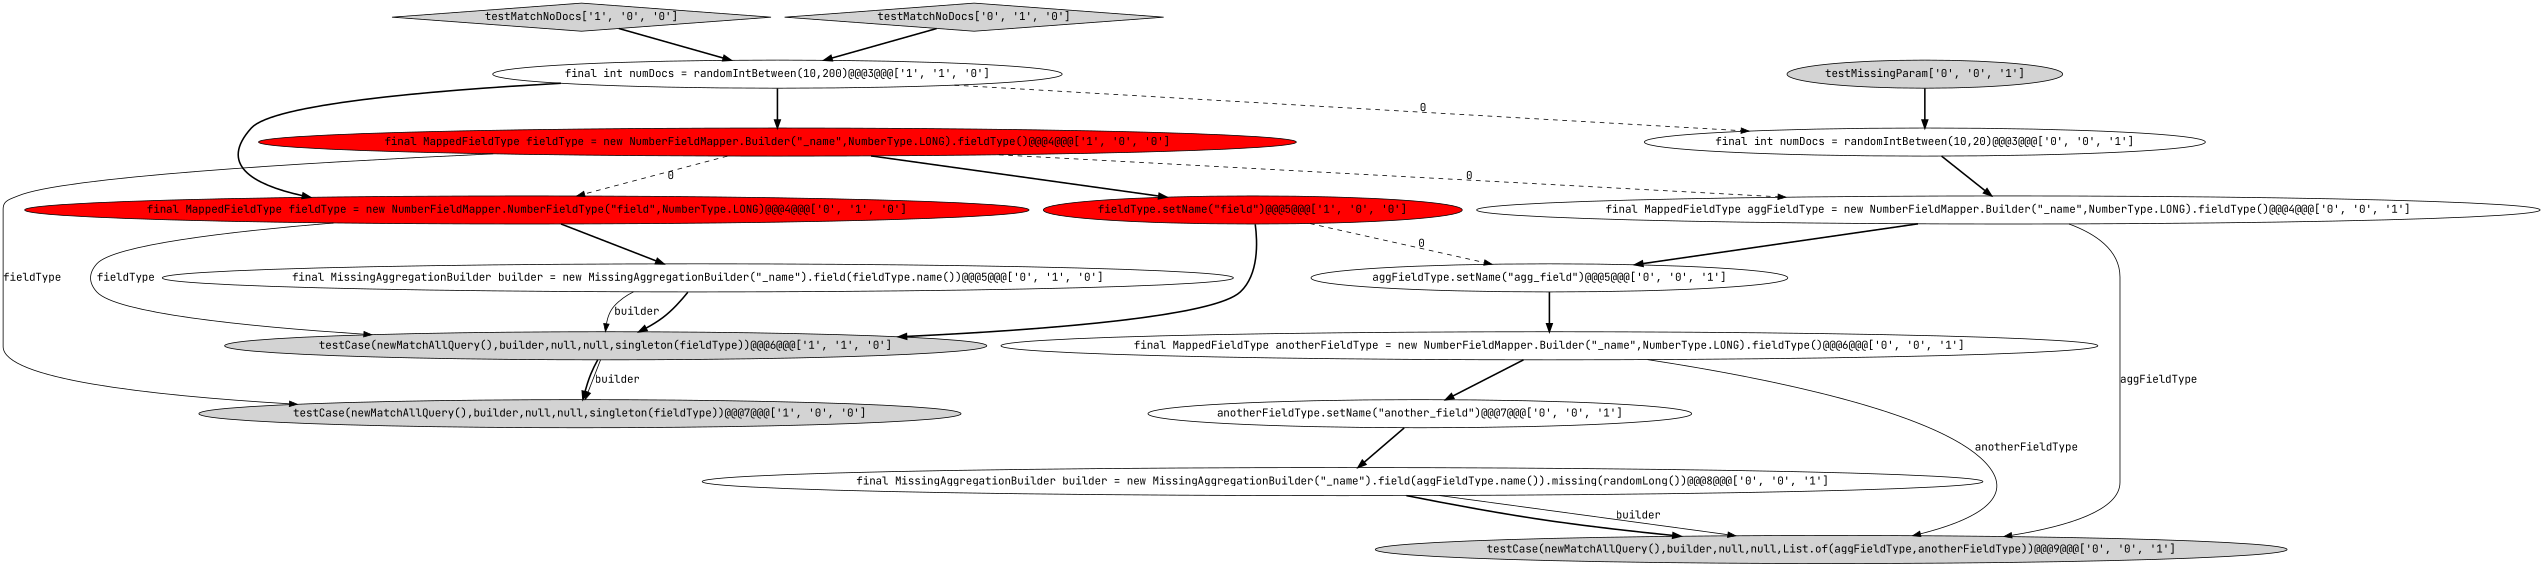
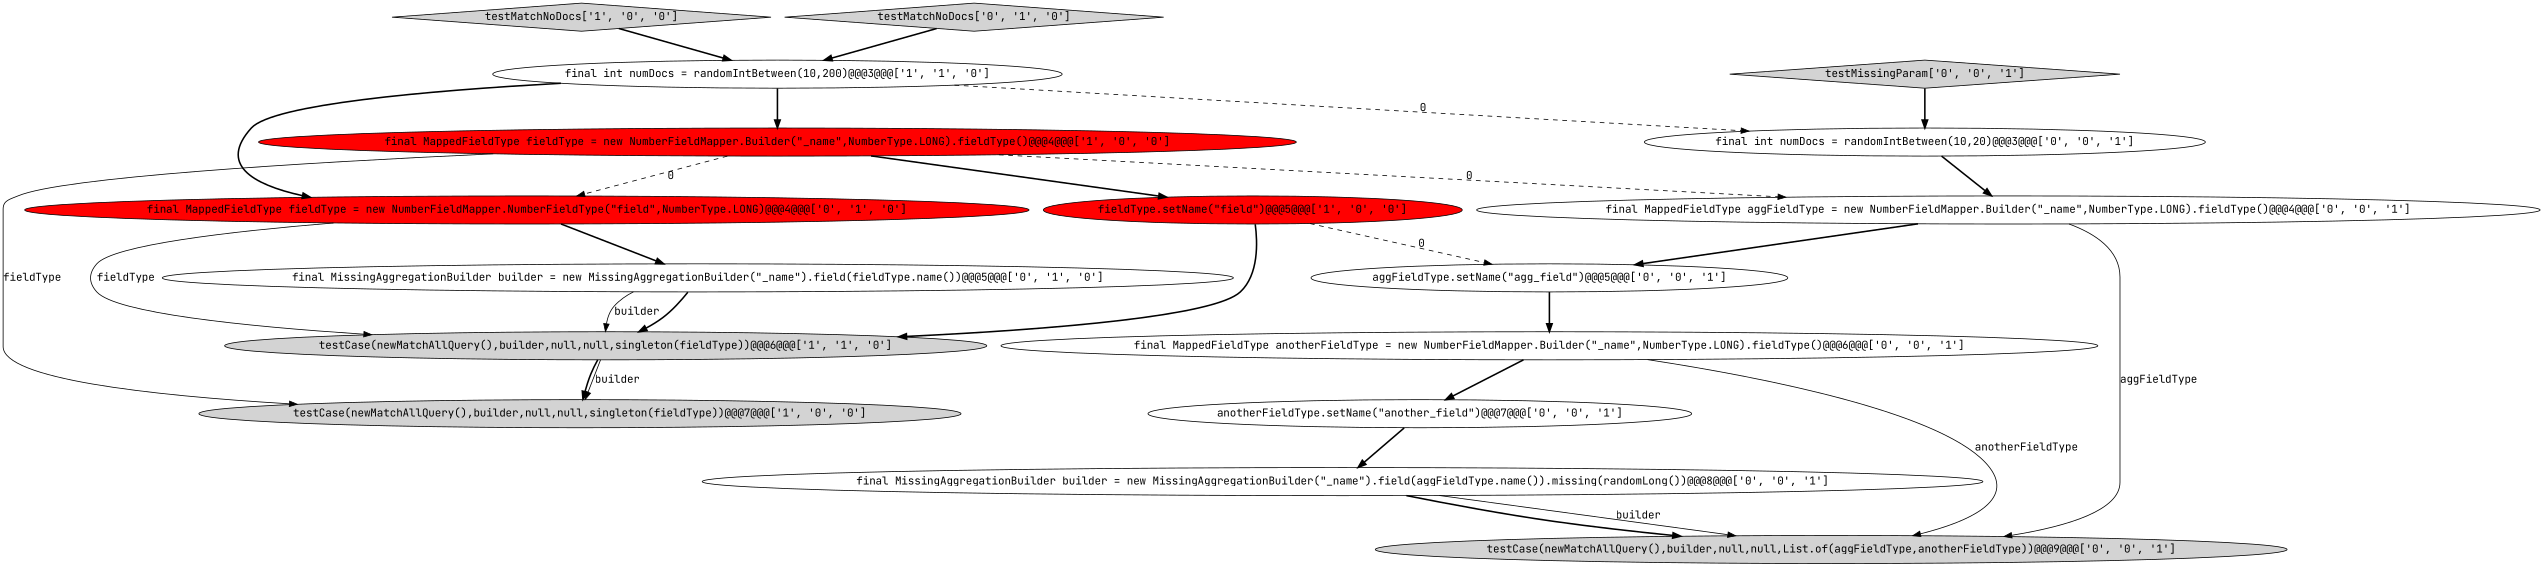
(1925, 74) -> (1925, 74)
